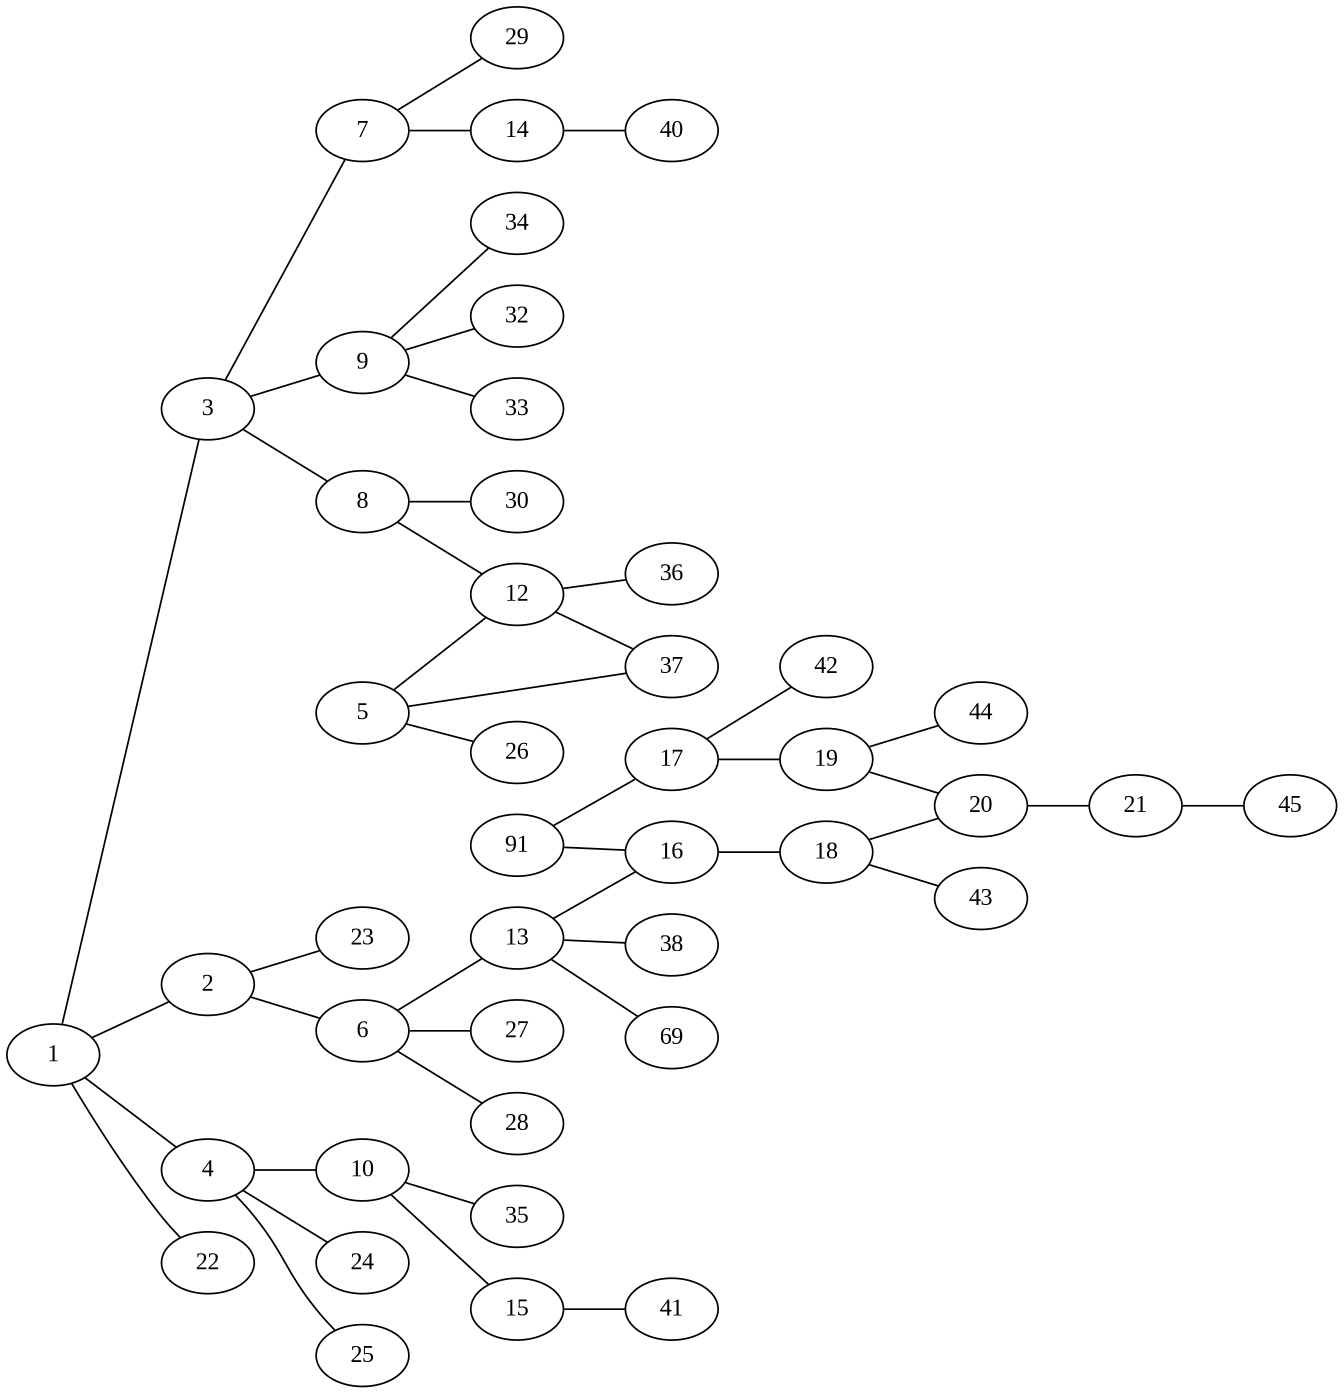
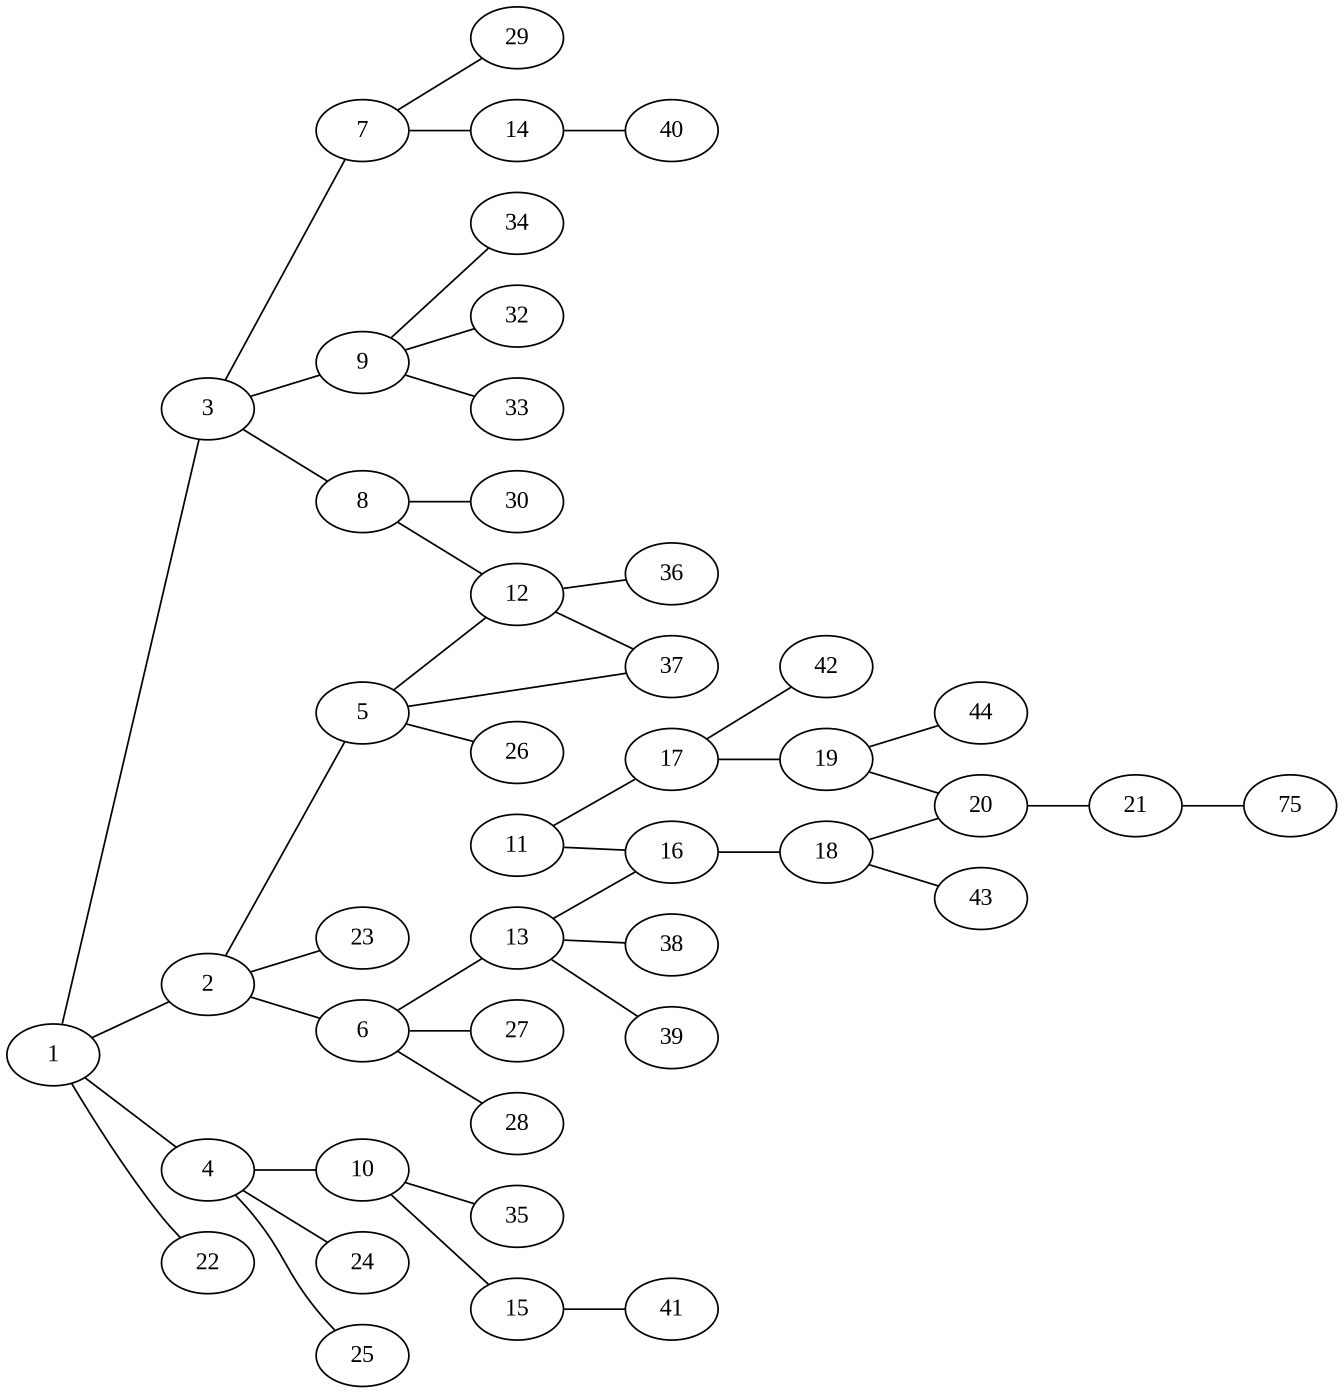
(1290, 806) -> (1290, 806)
(517, 845) -> (517, 845)
none -> (285, 849)
(672, 1038) -> (672, 1038)
